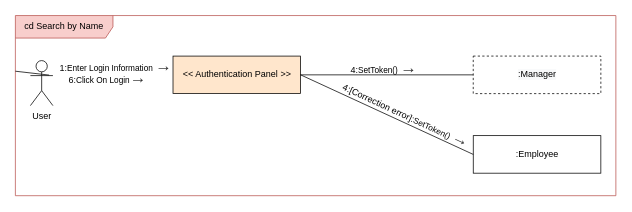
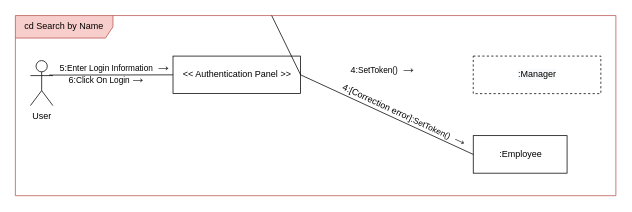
(116, 66) -> (116, 66)
(28, 72) -> (113, 75)
(237, 75) -> (237, 75)
(389, 75) -> (286, 45)
(537, 154) -> (520, 154)
